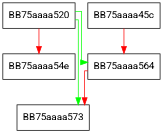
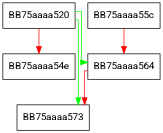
(124, 16) -> (124, 16)
